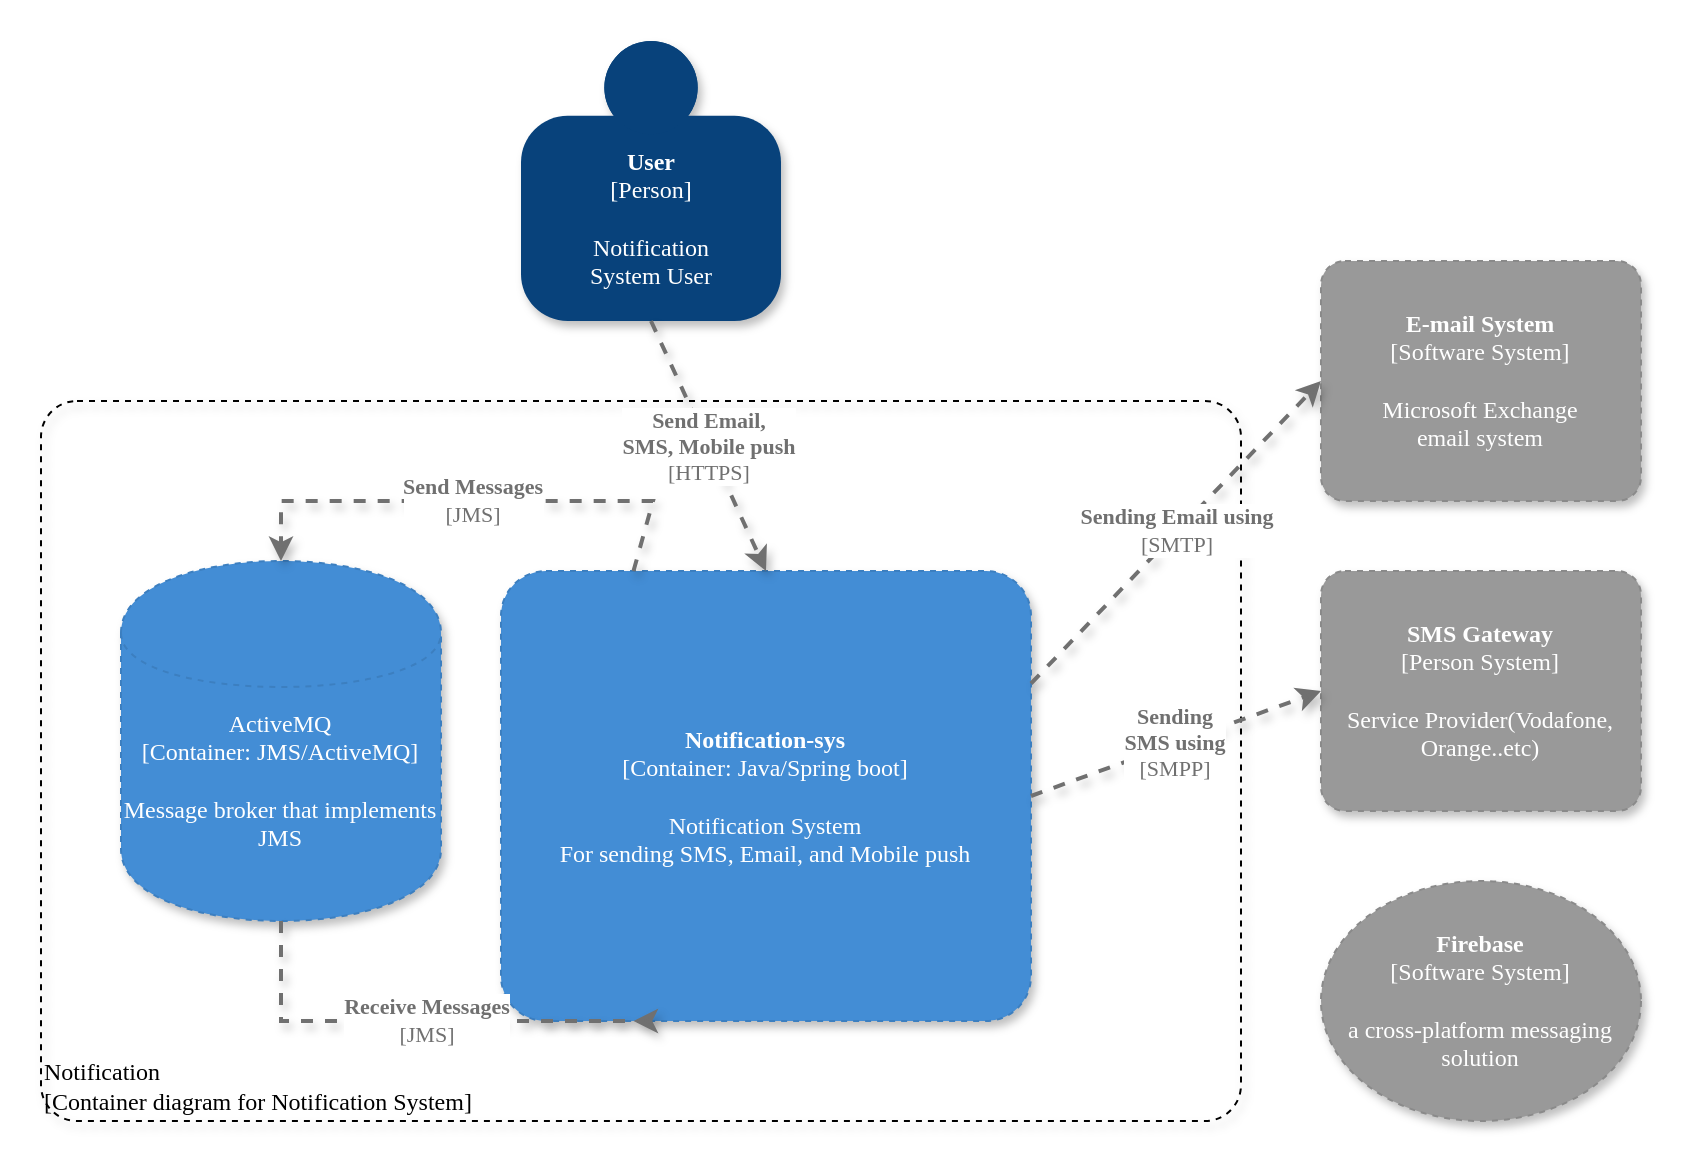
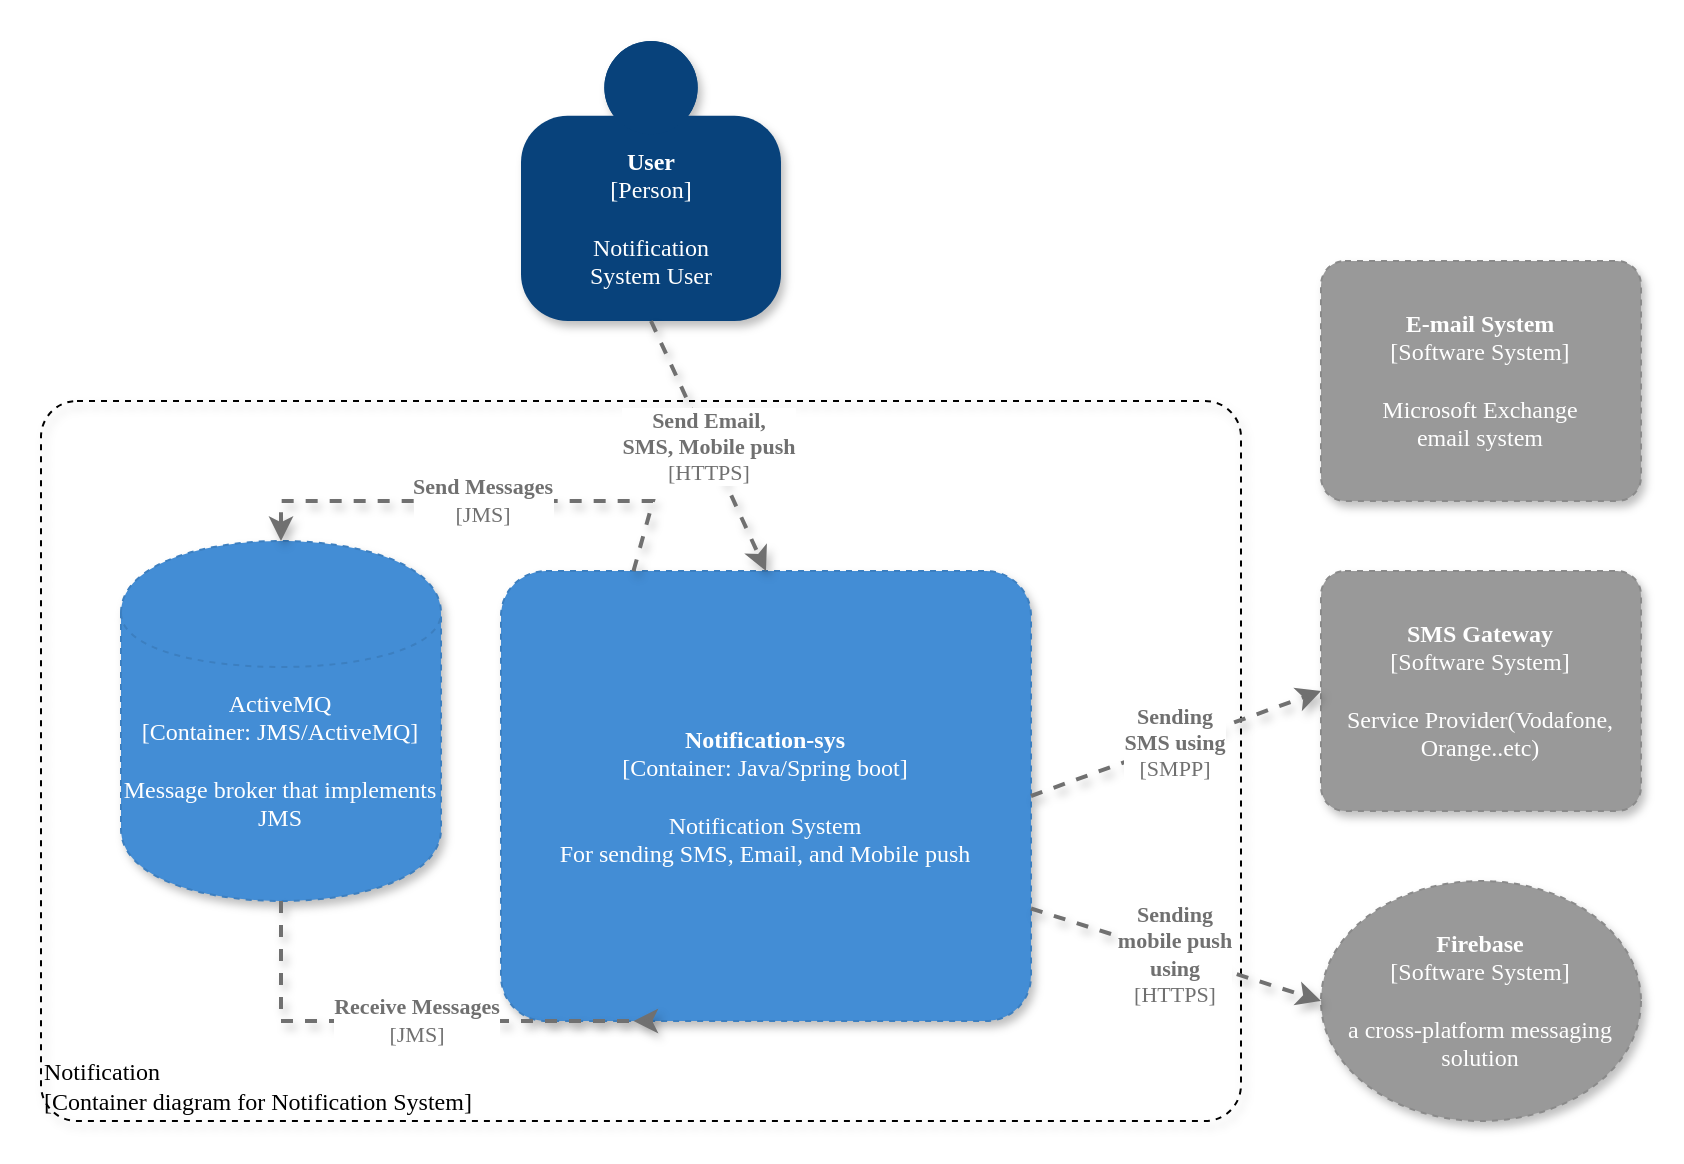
(1238, 468) -> none
(1481, 691) -> (1481, 691)
(281, 741) -> (281, 721)
none -> (1097, 930)
